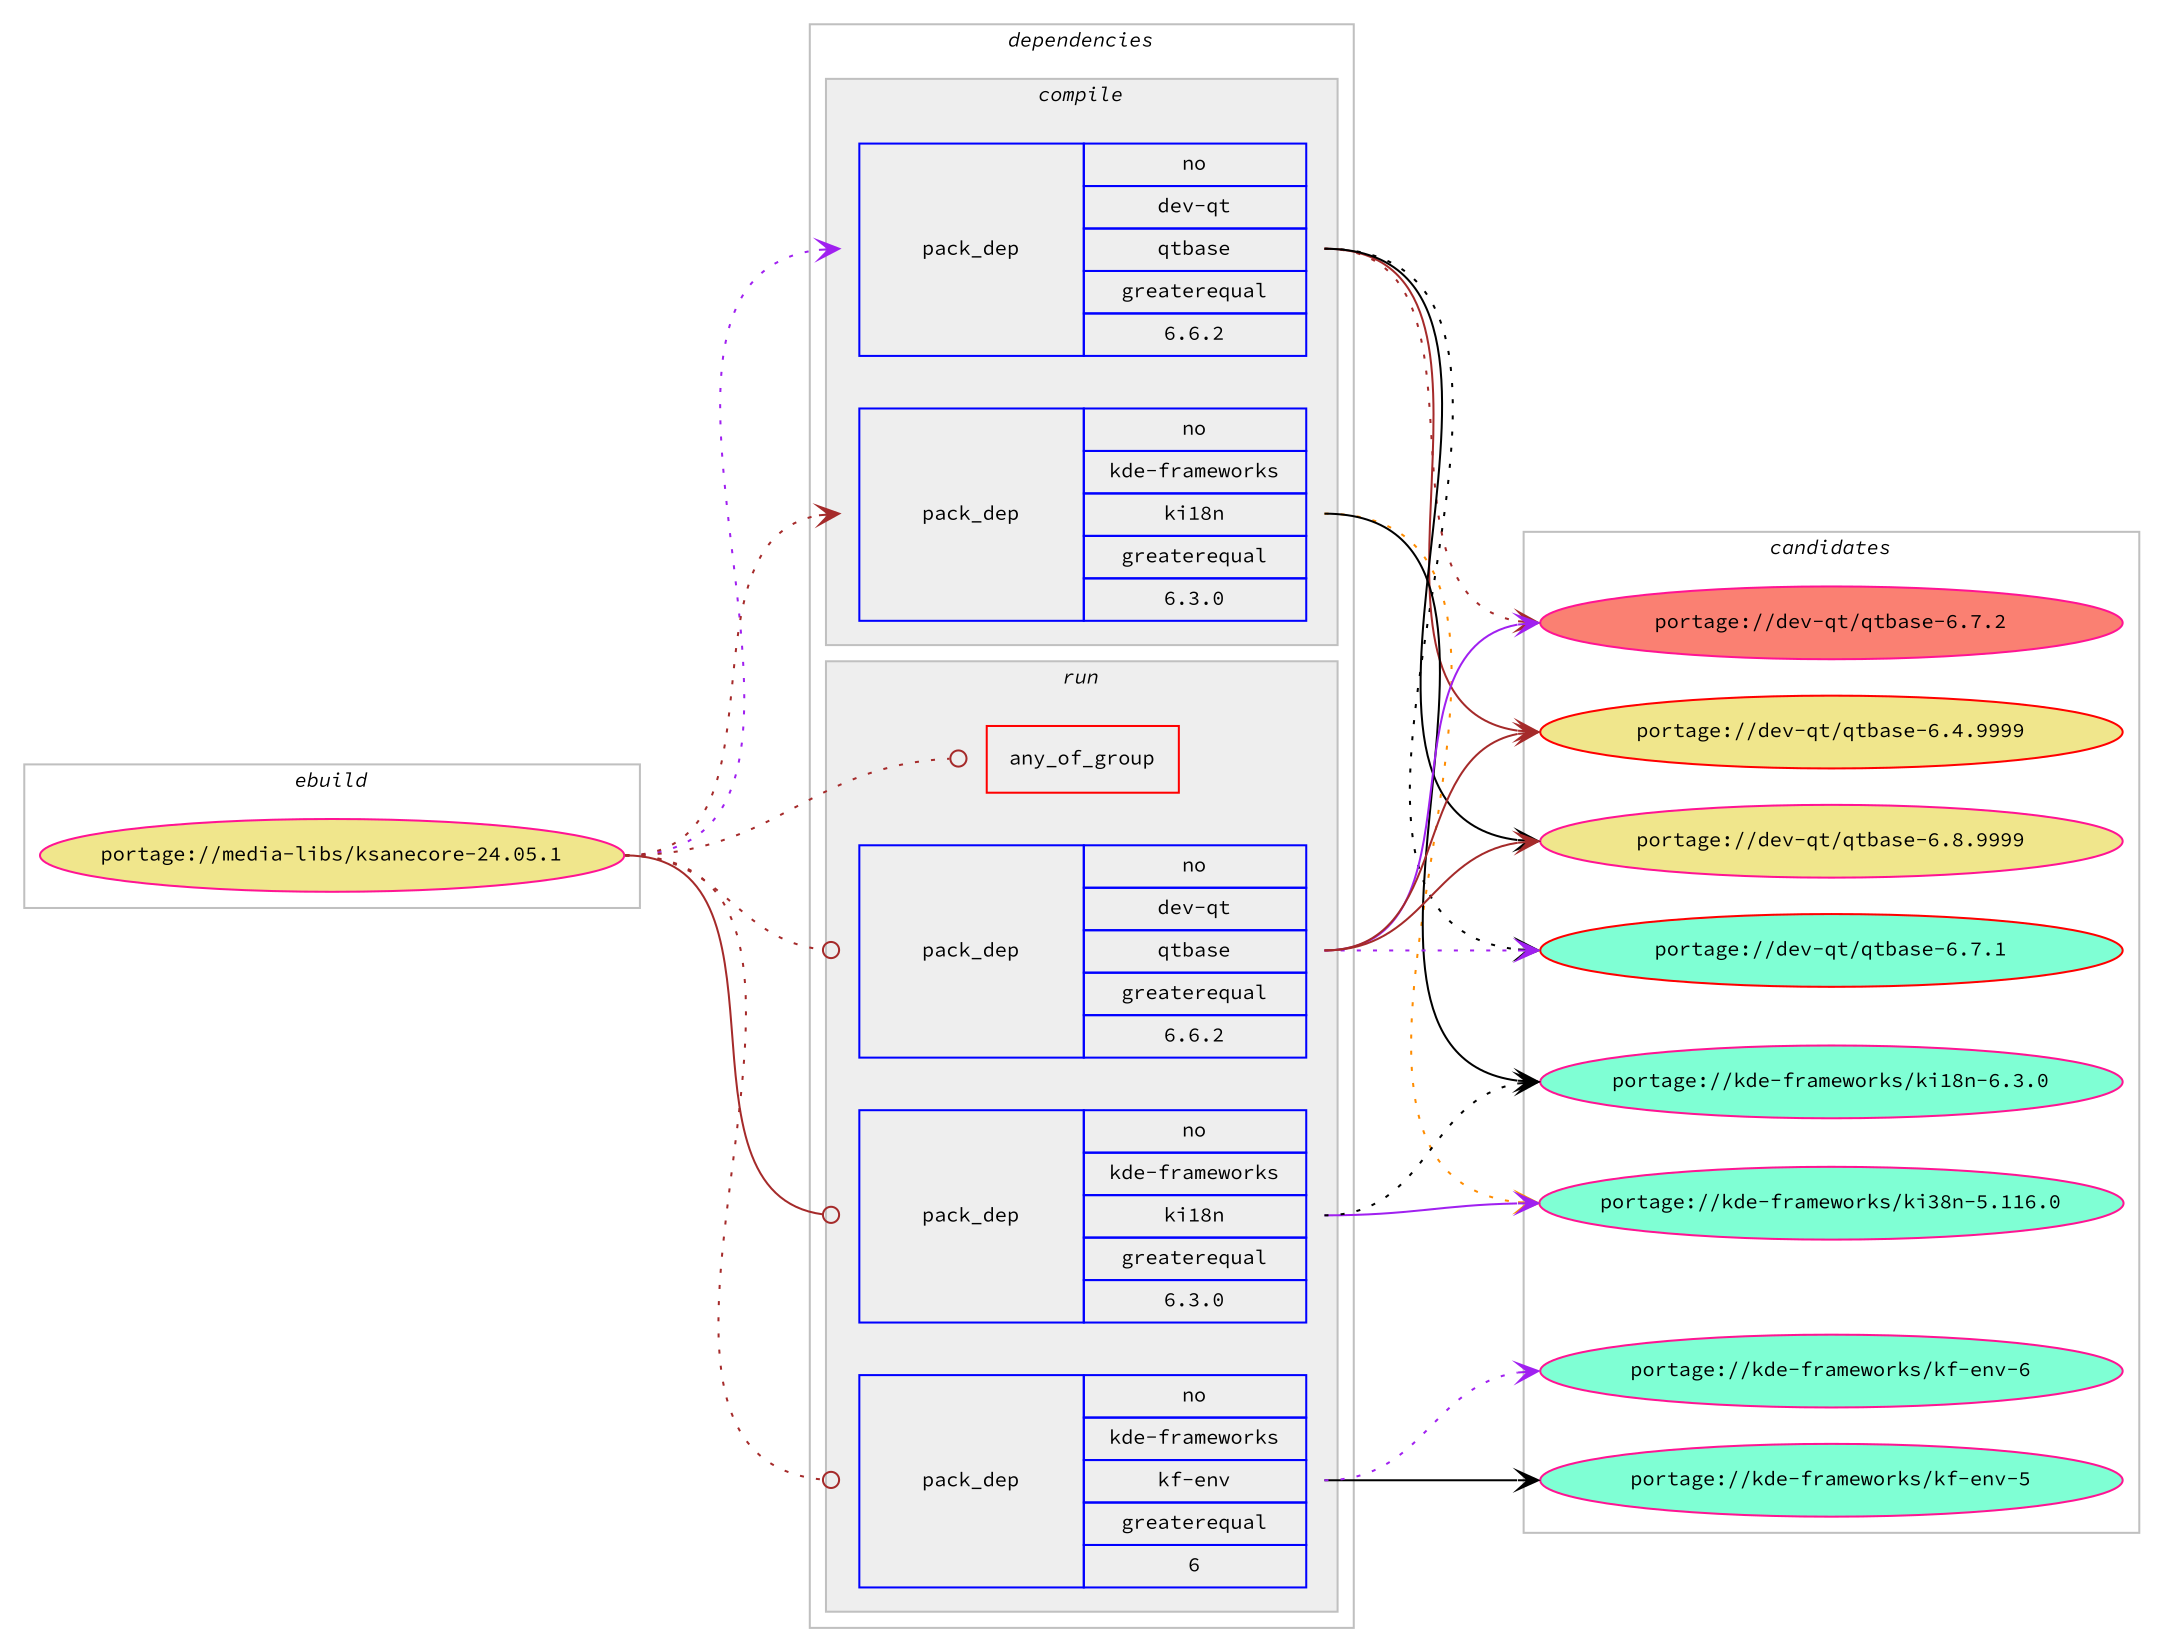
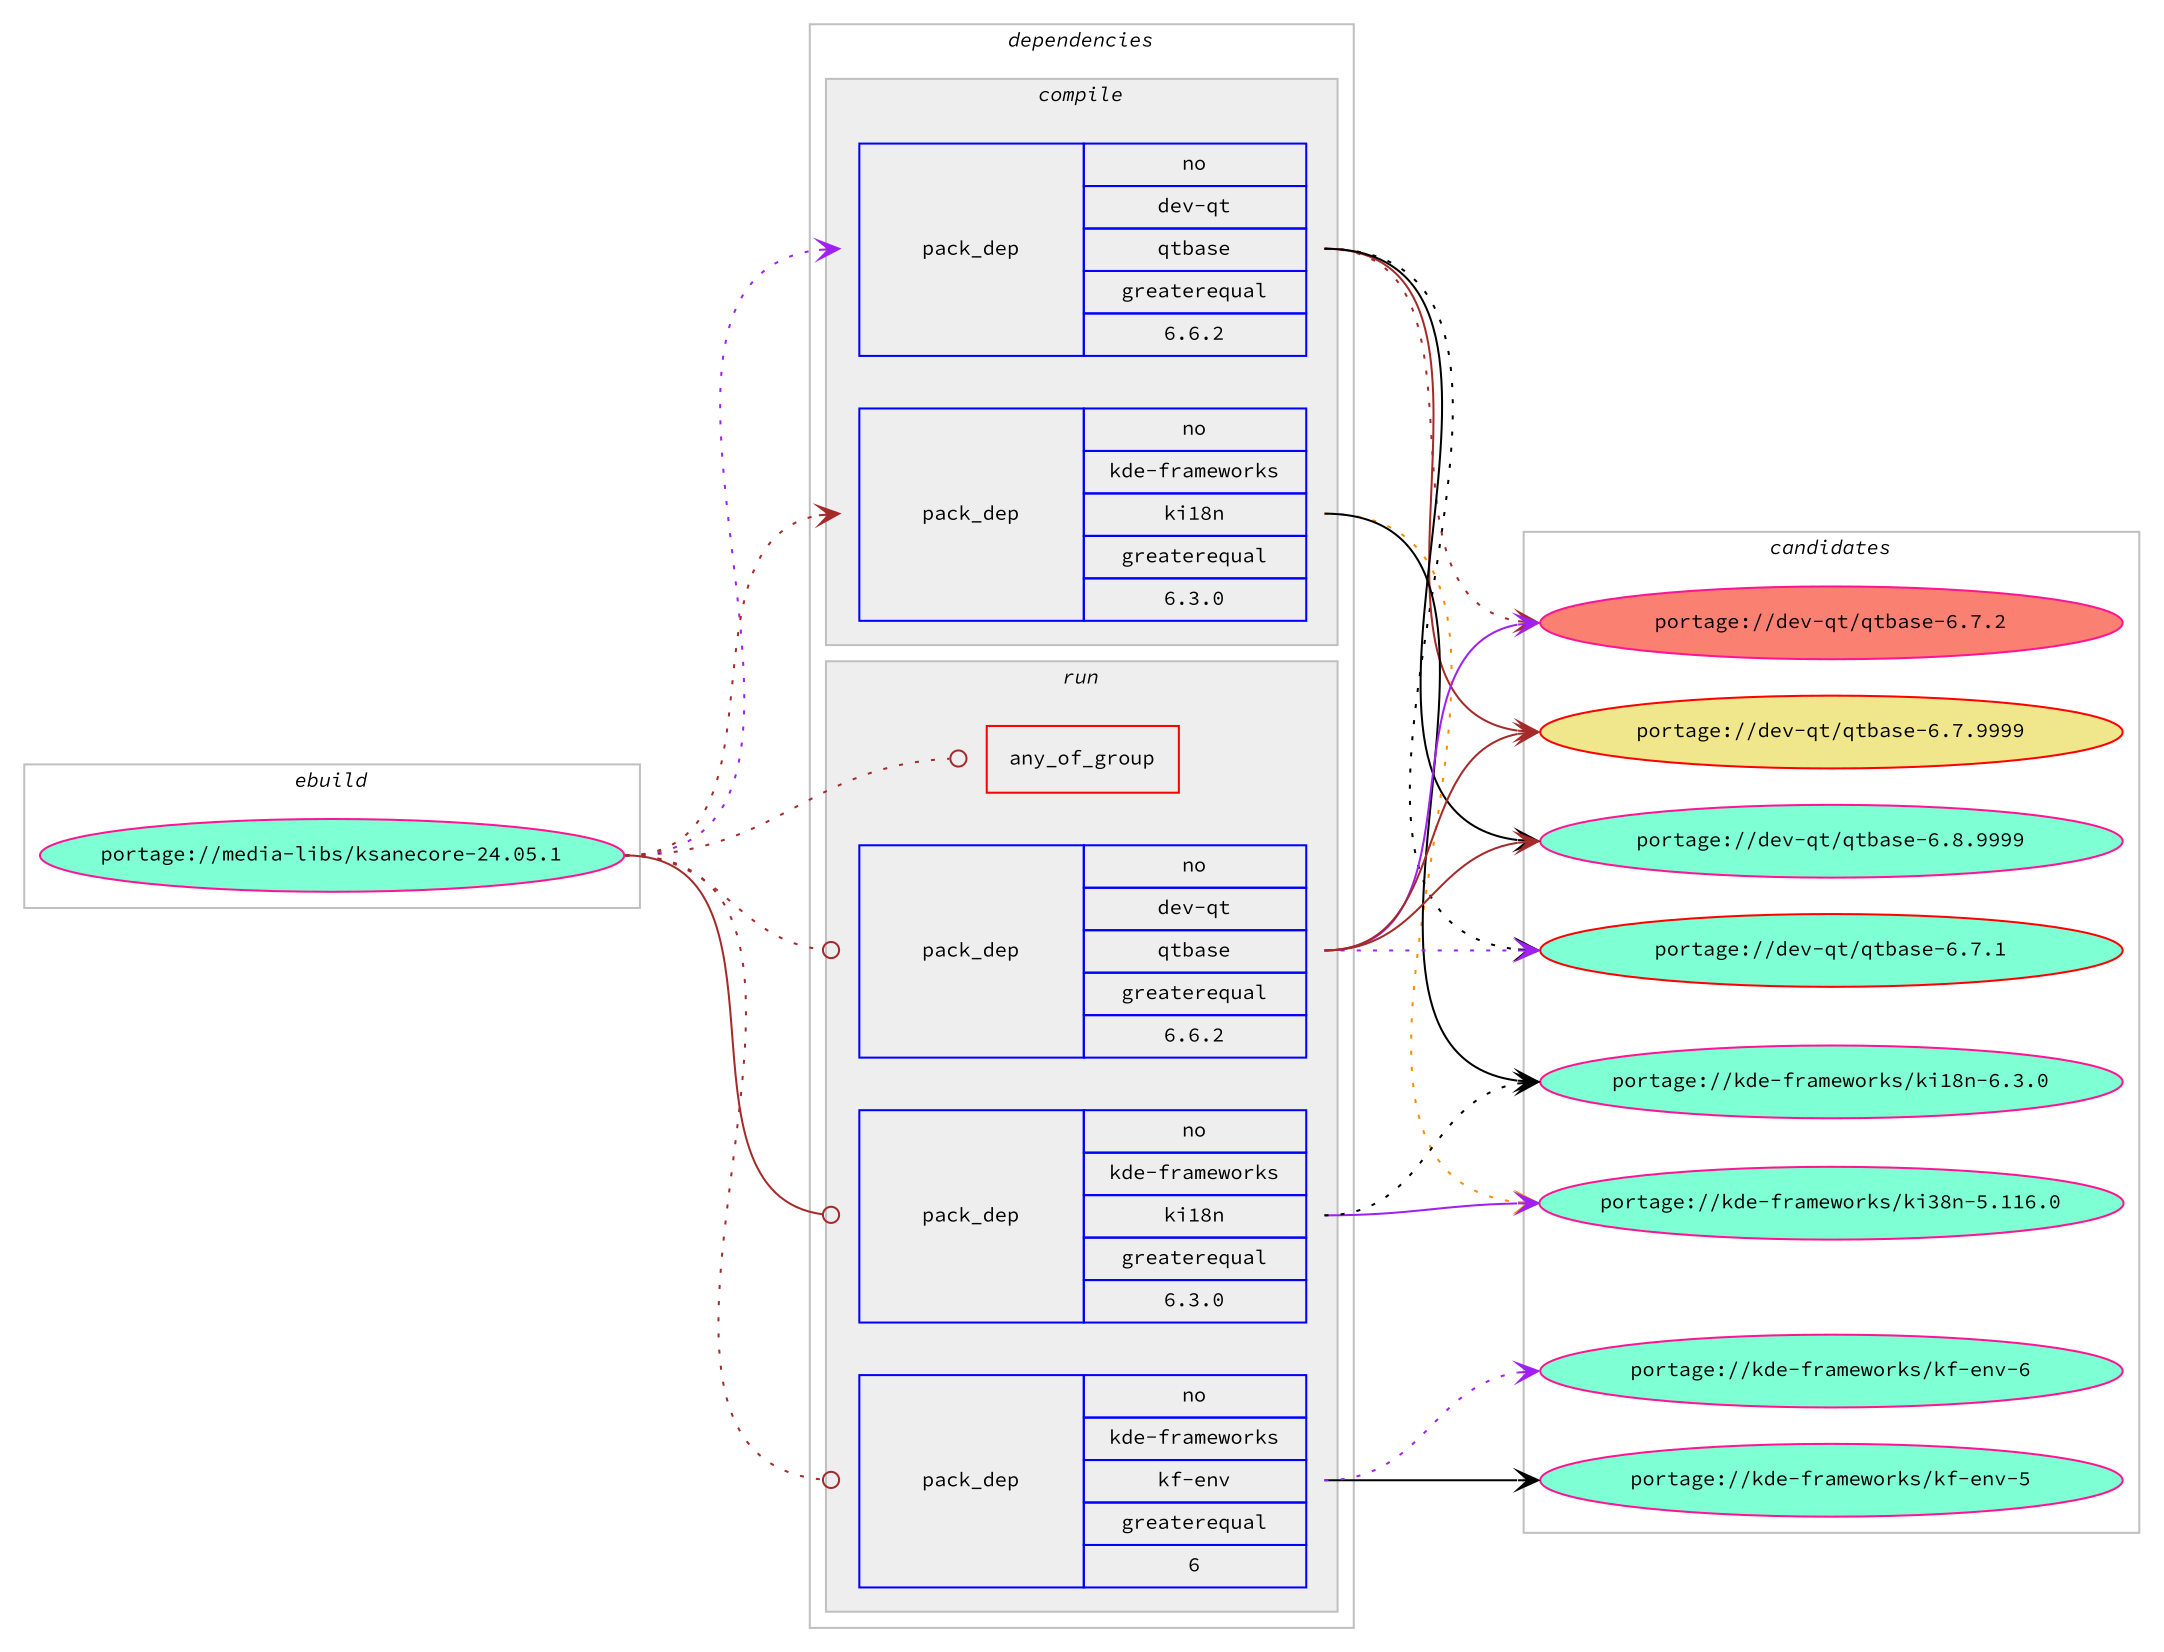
(1831, 732) -> (1831, 732)
(1831, 841) -> (1831, 841)
(332, 855) -> (332, 855)
